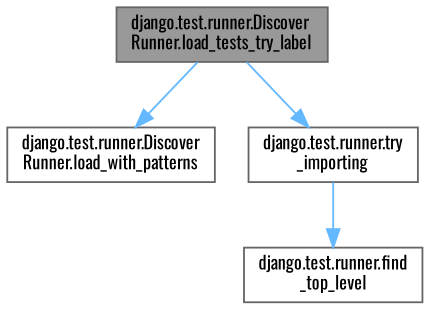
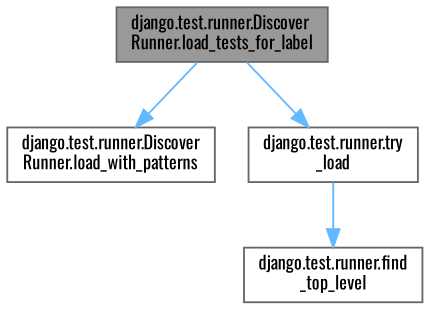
(222, 35) -> (222, 35)
(333, 155) -> (333, 155)
